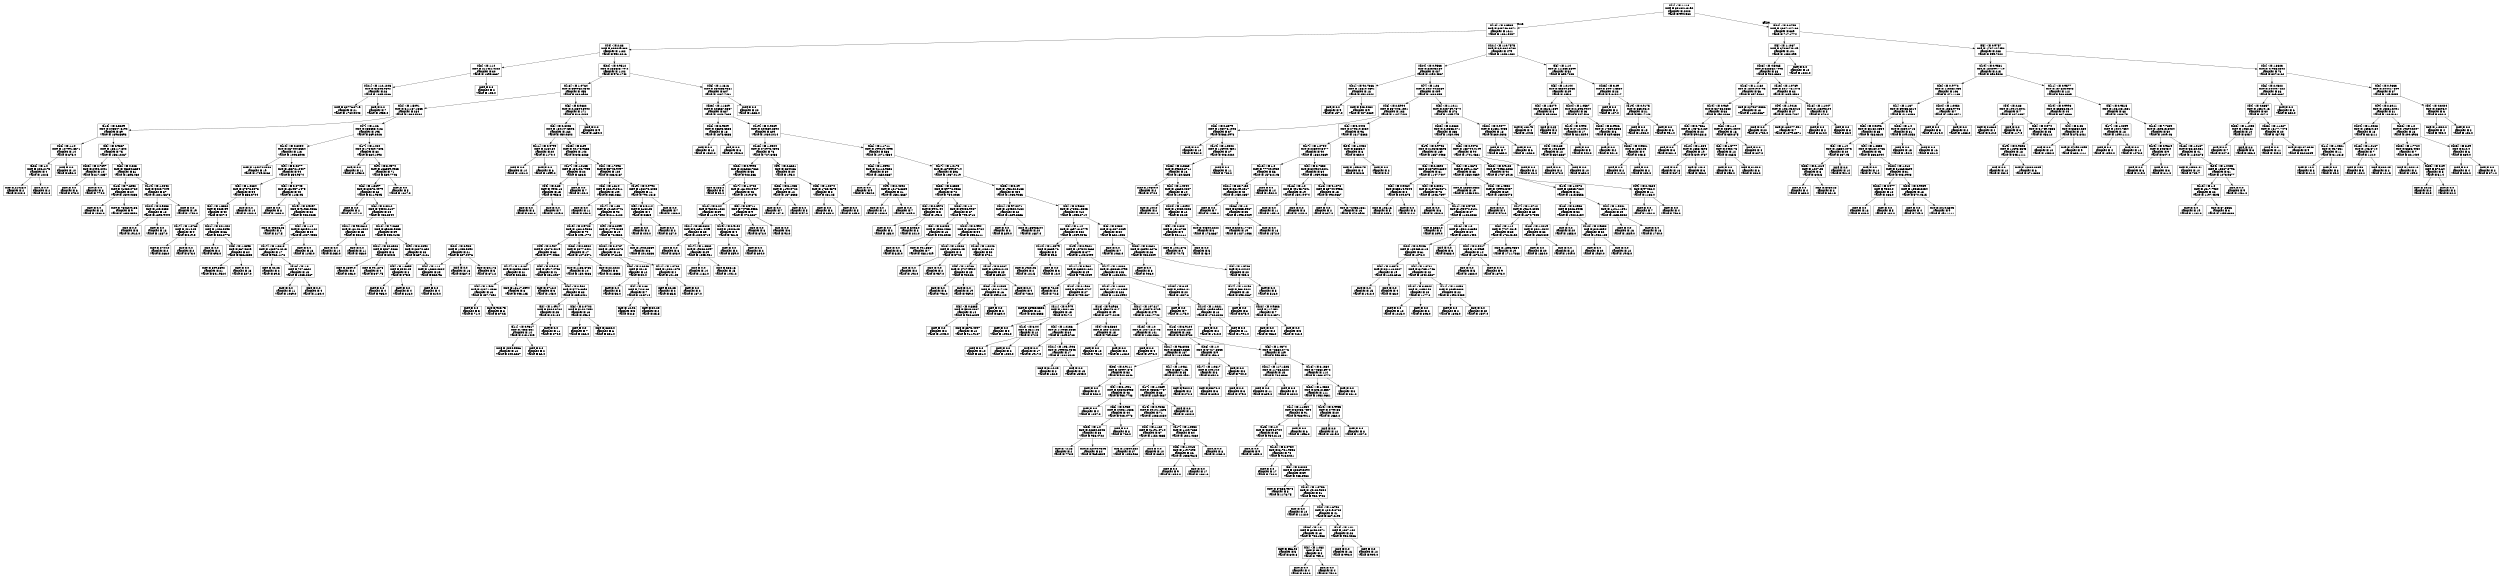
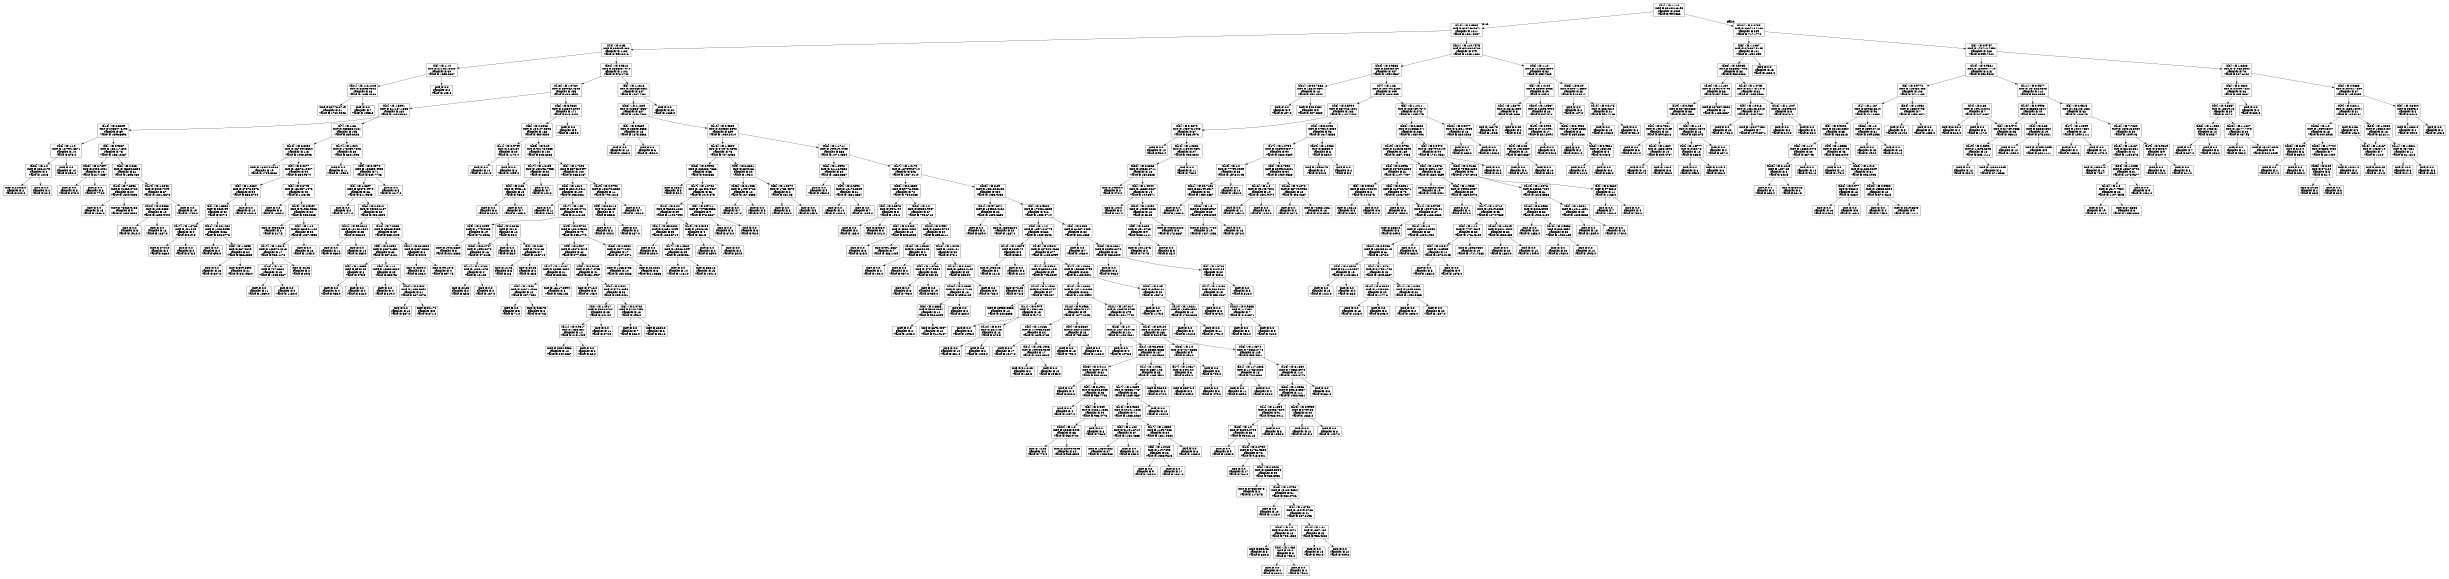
(2361, 161) -> (2360, 139)
(447, 260) -> (399, 280)
(624, 260) -> (494, 240)
